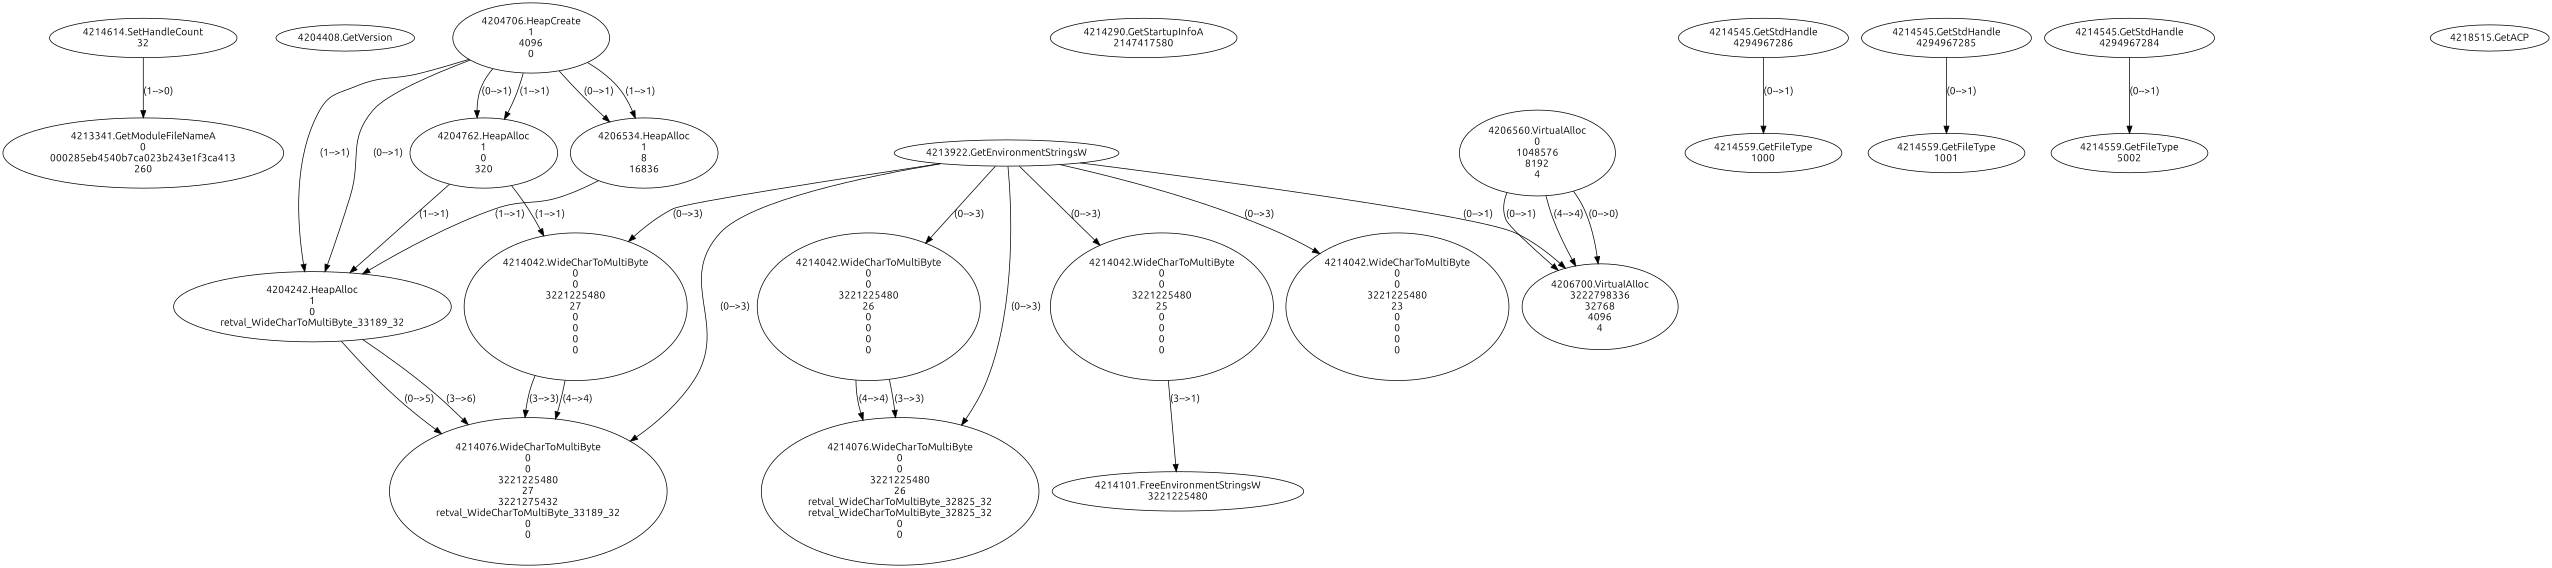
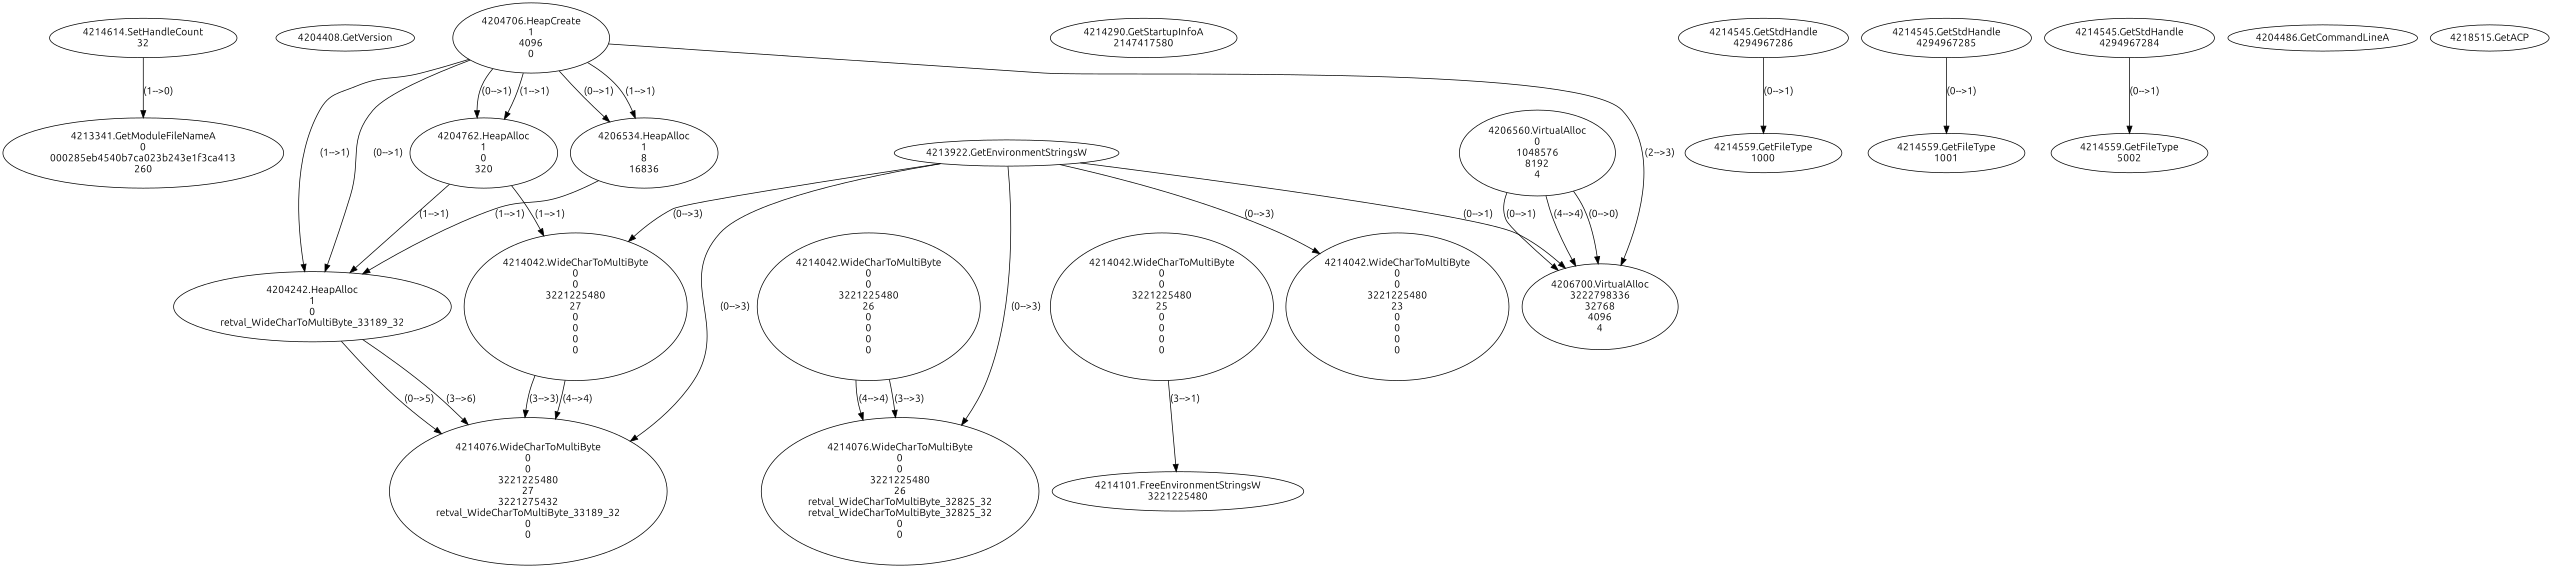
none -> (2323, 38)
none -> (1195, 74)
(963, 202) -> none
(1057, 203) -> none
